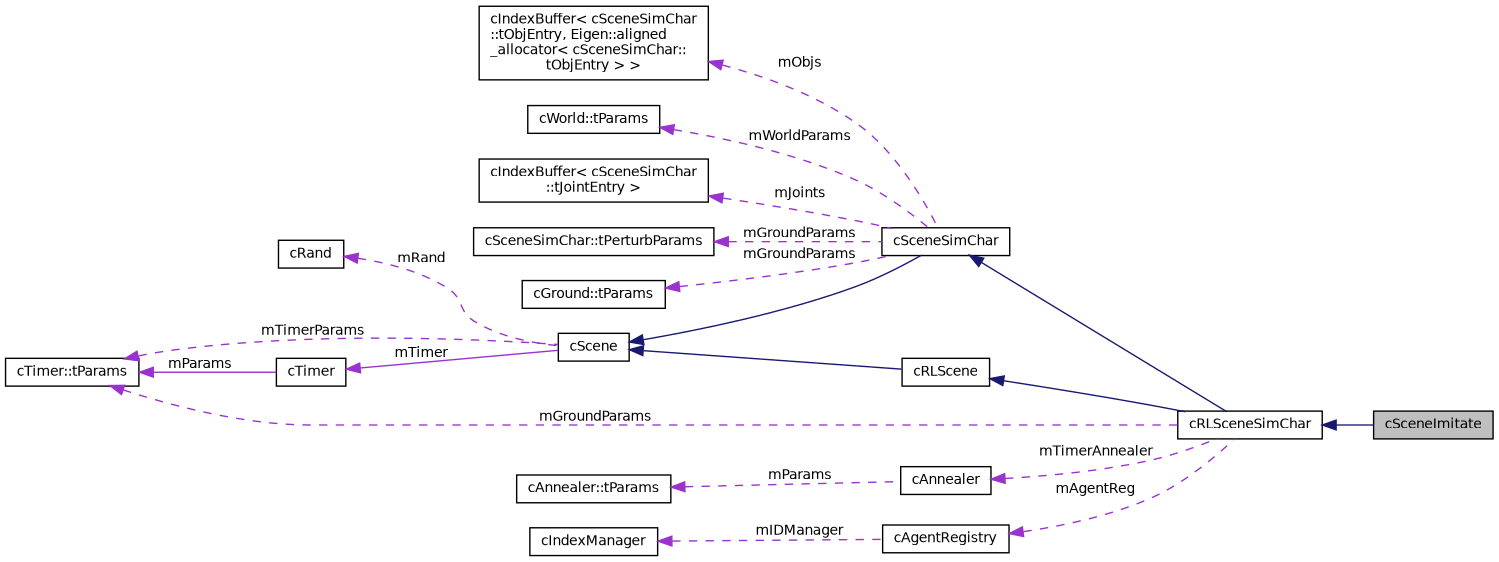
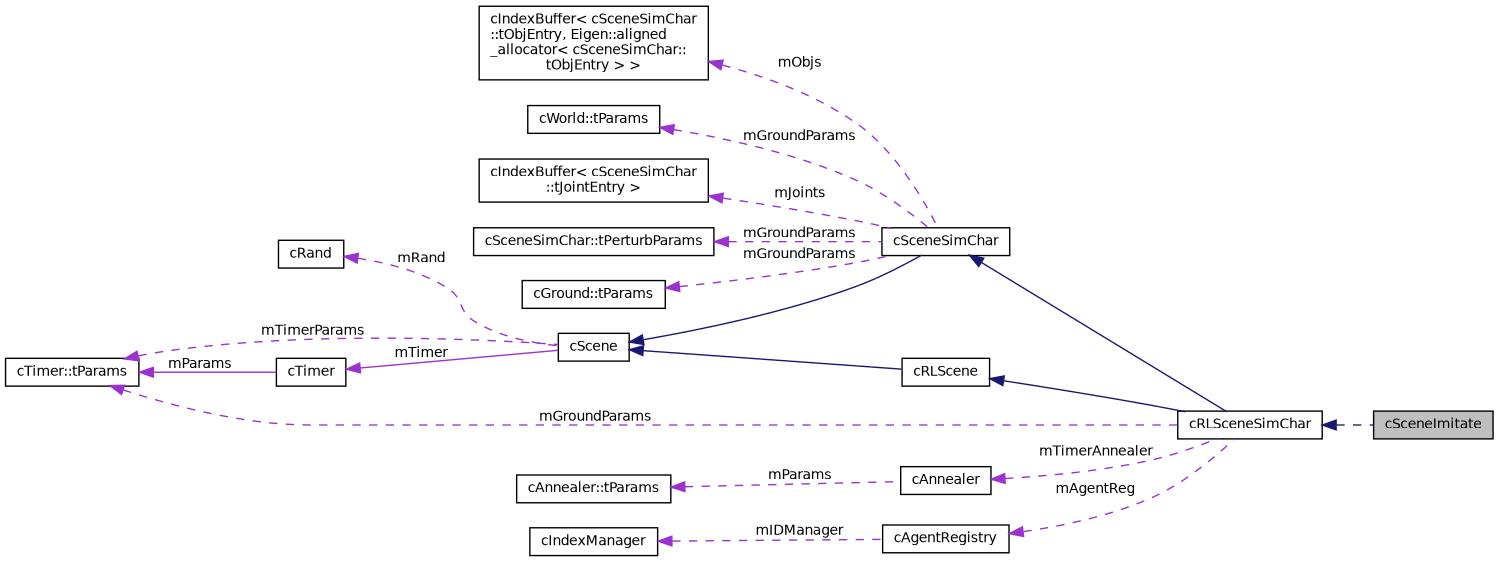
(798, 137) -> (798, 137)
(1355, 425) -> (1355, 425)
